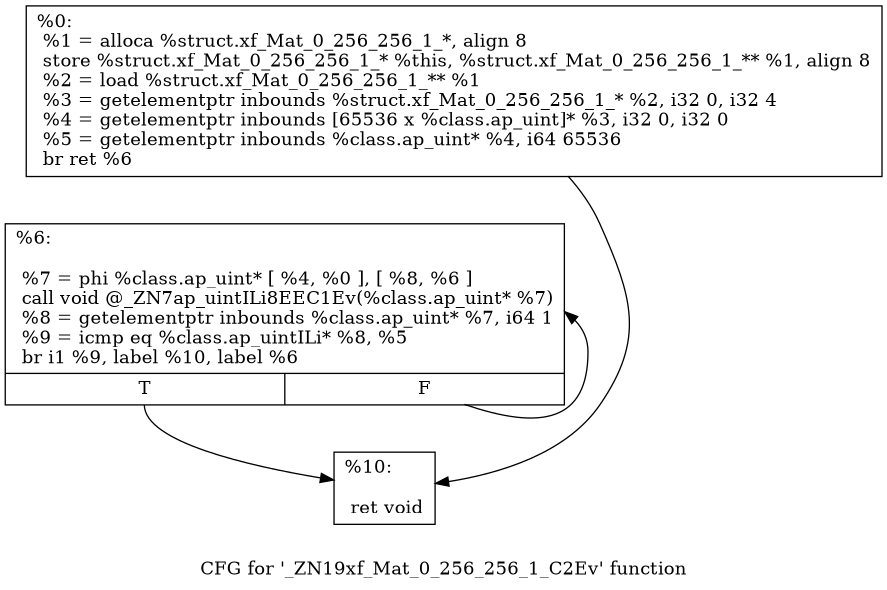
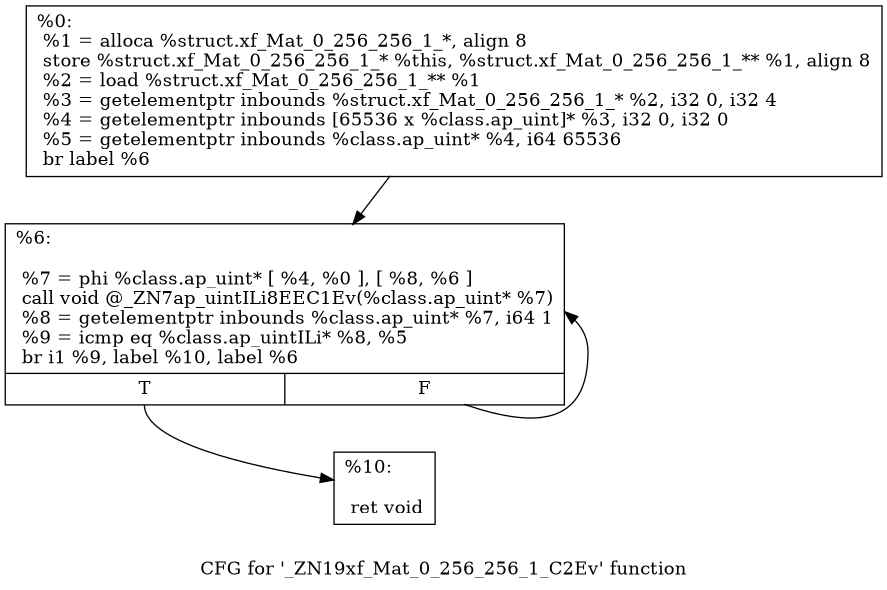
(85, 159) -> (94, 159)
(618, 372) -> (376, 195)
